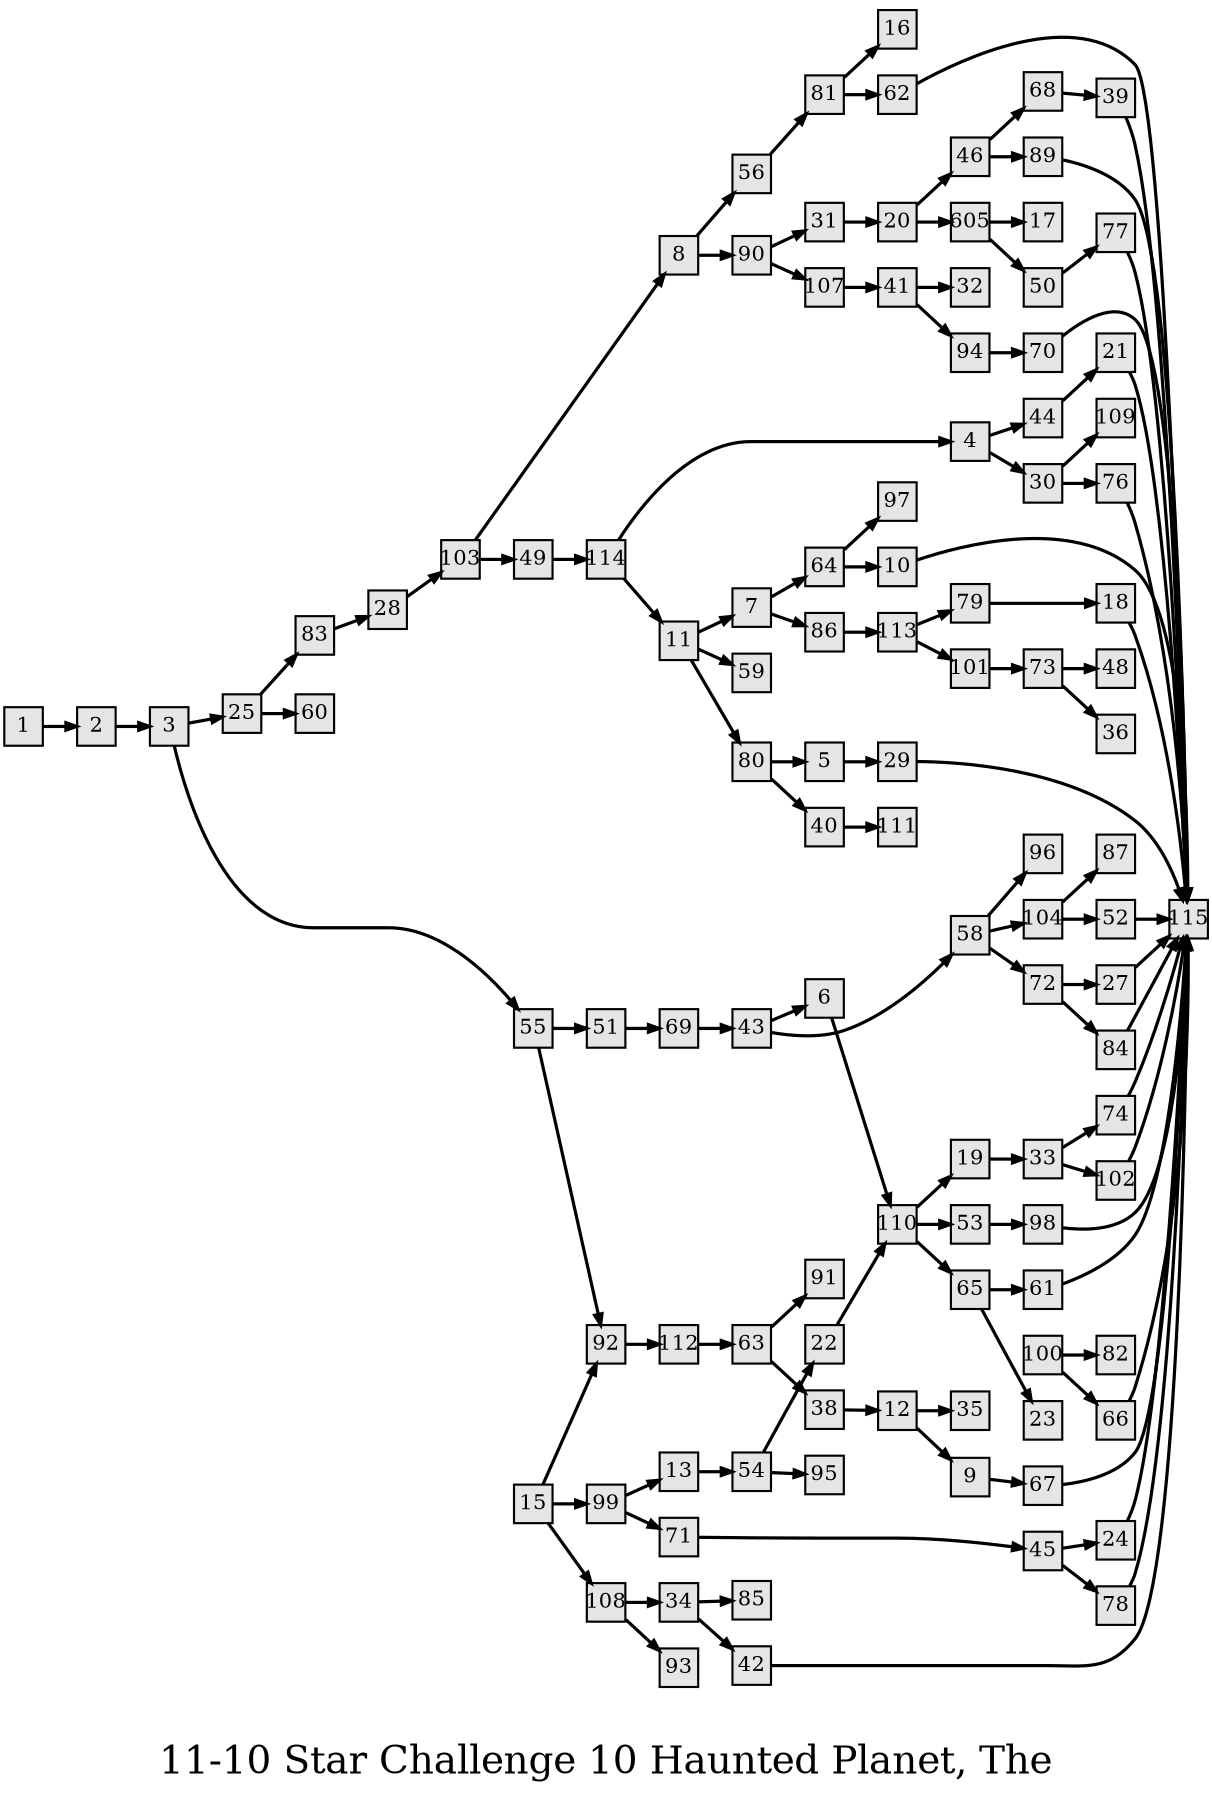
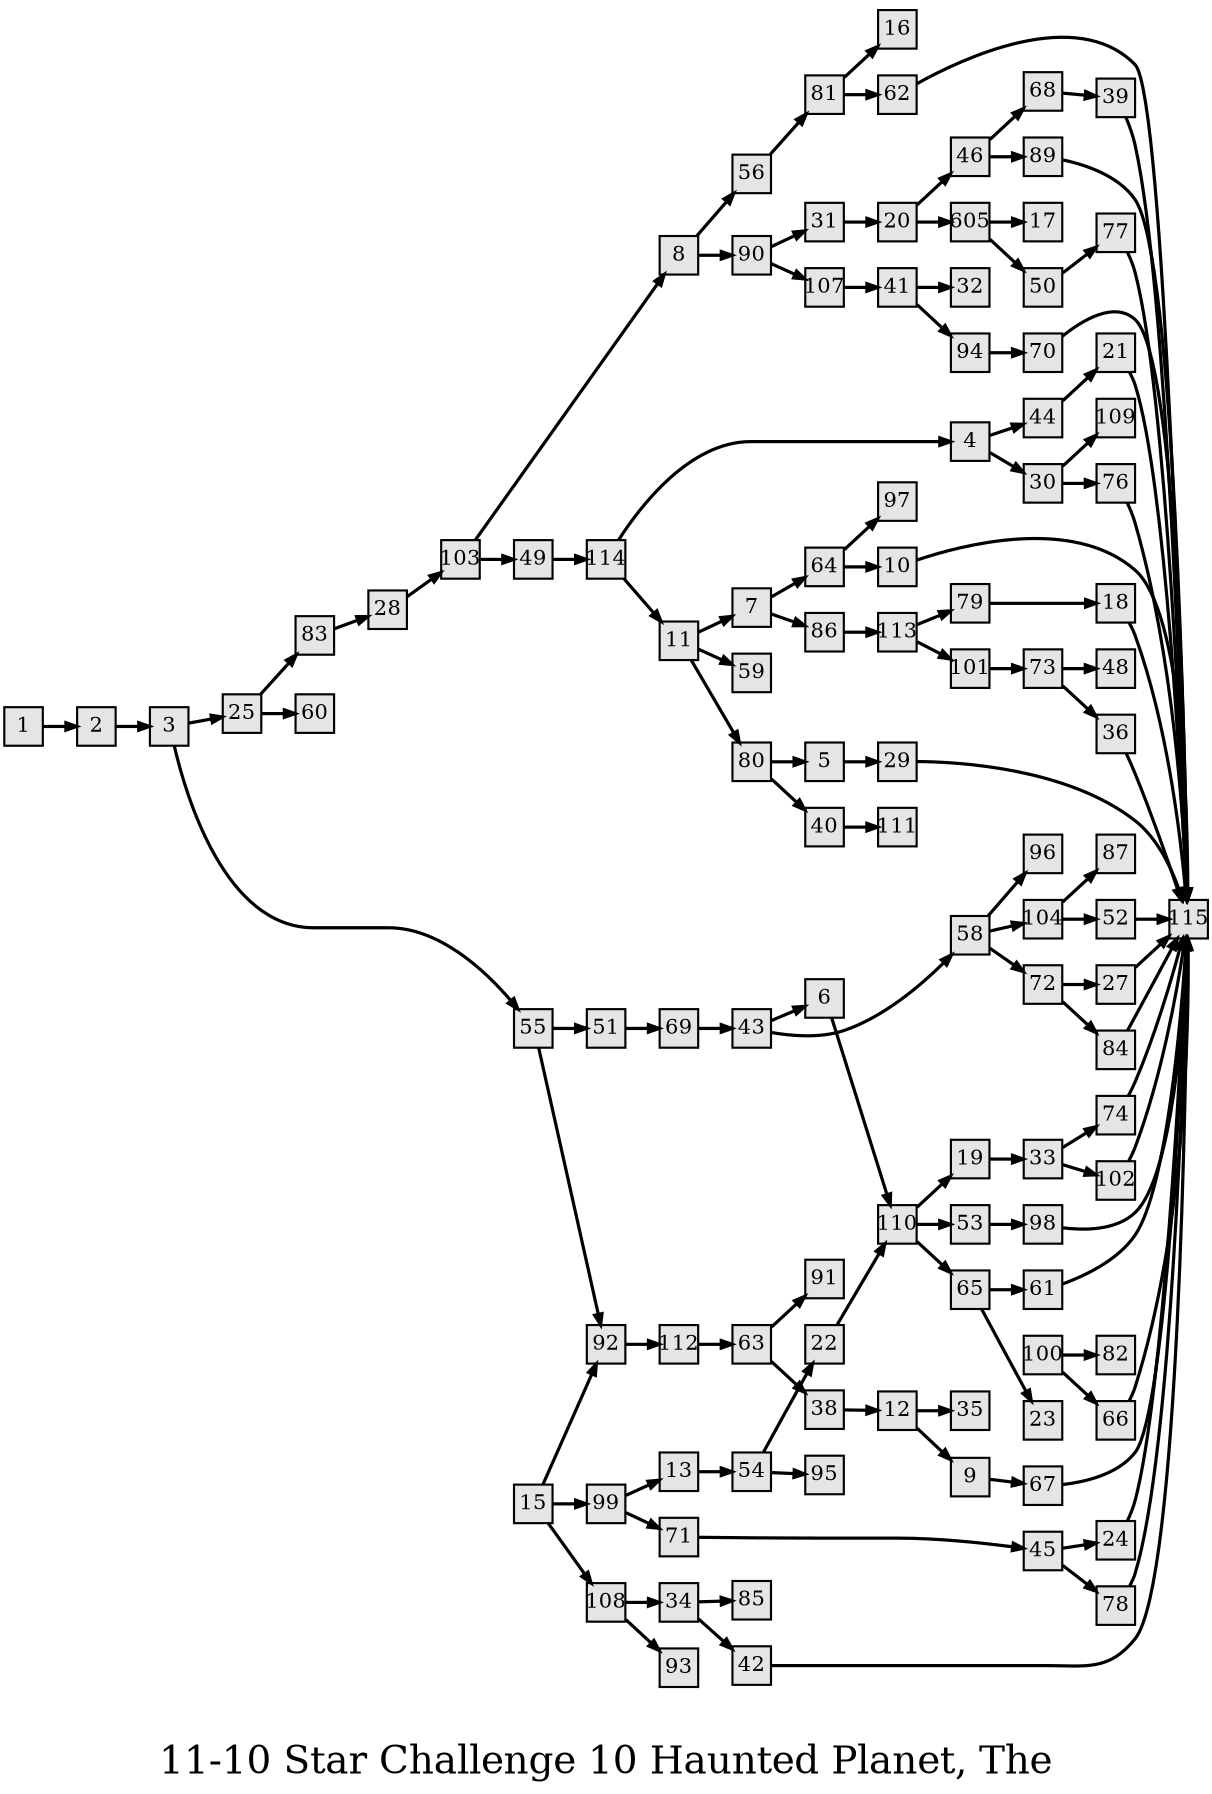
none -> (1153, 821)
